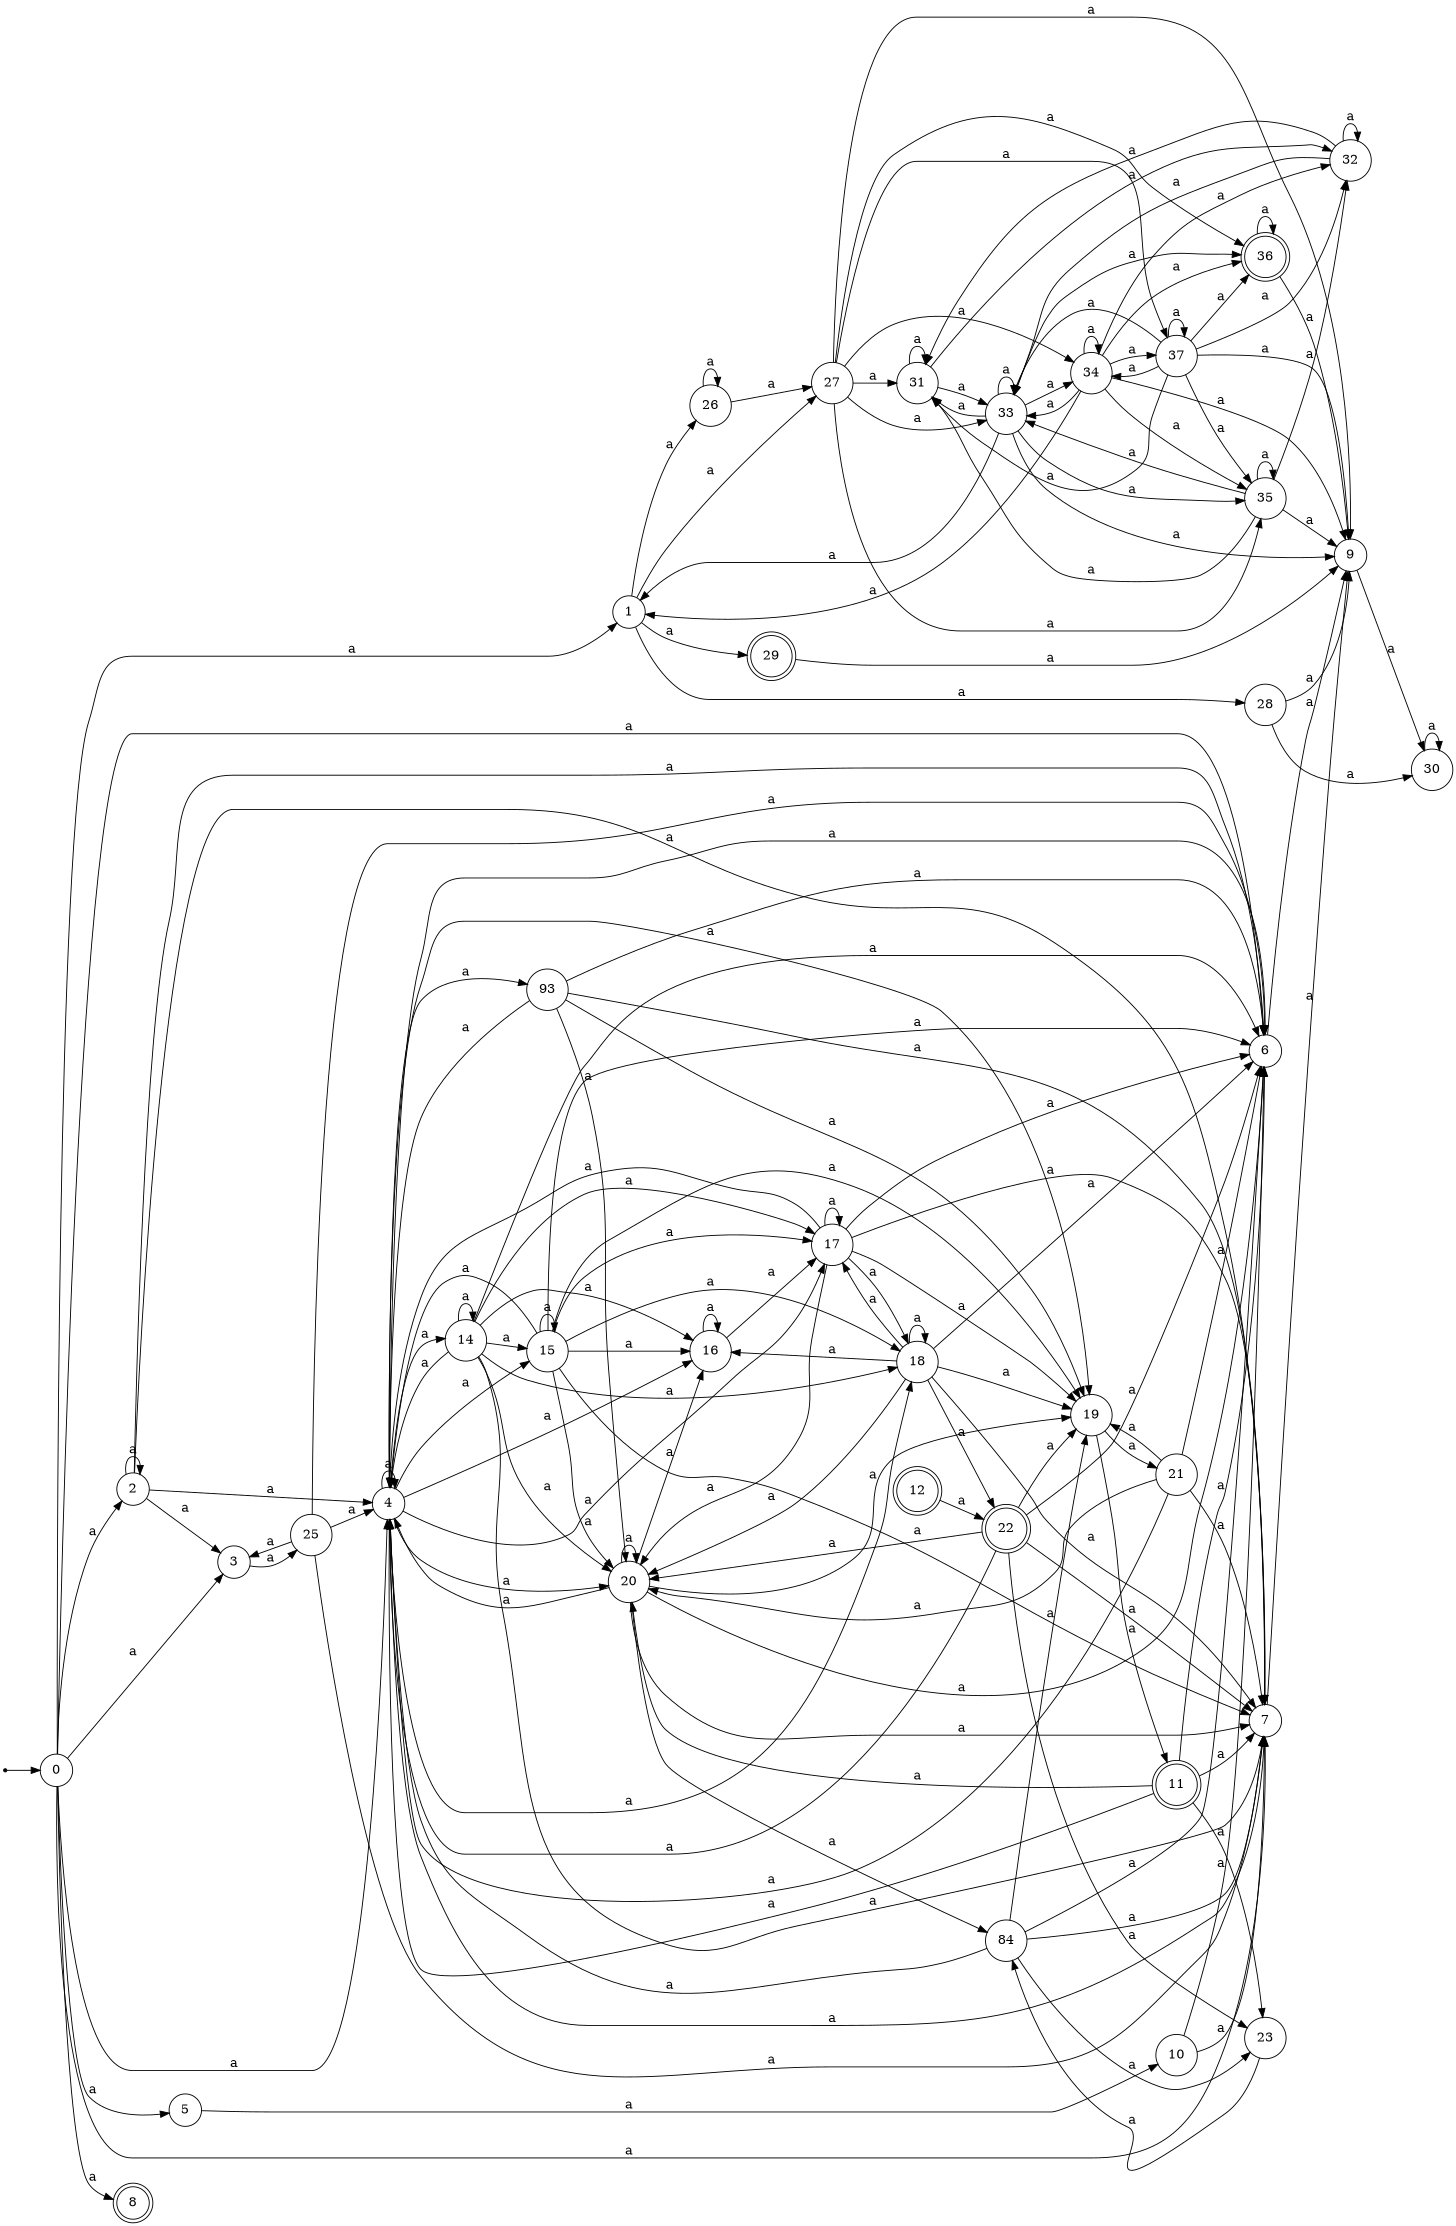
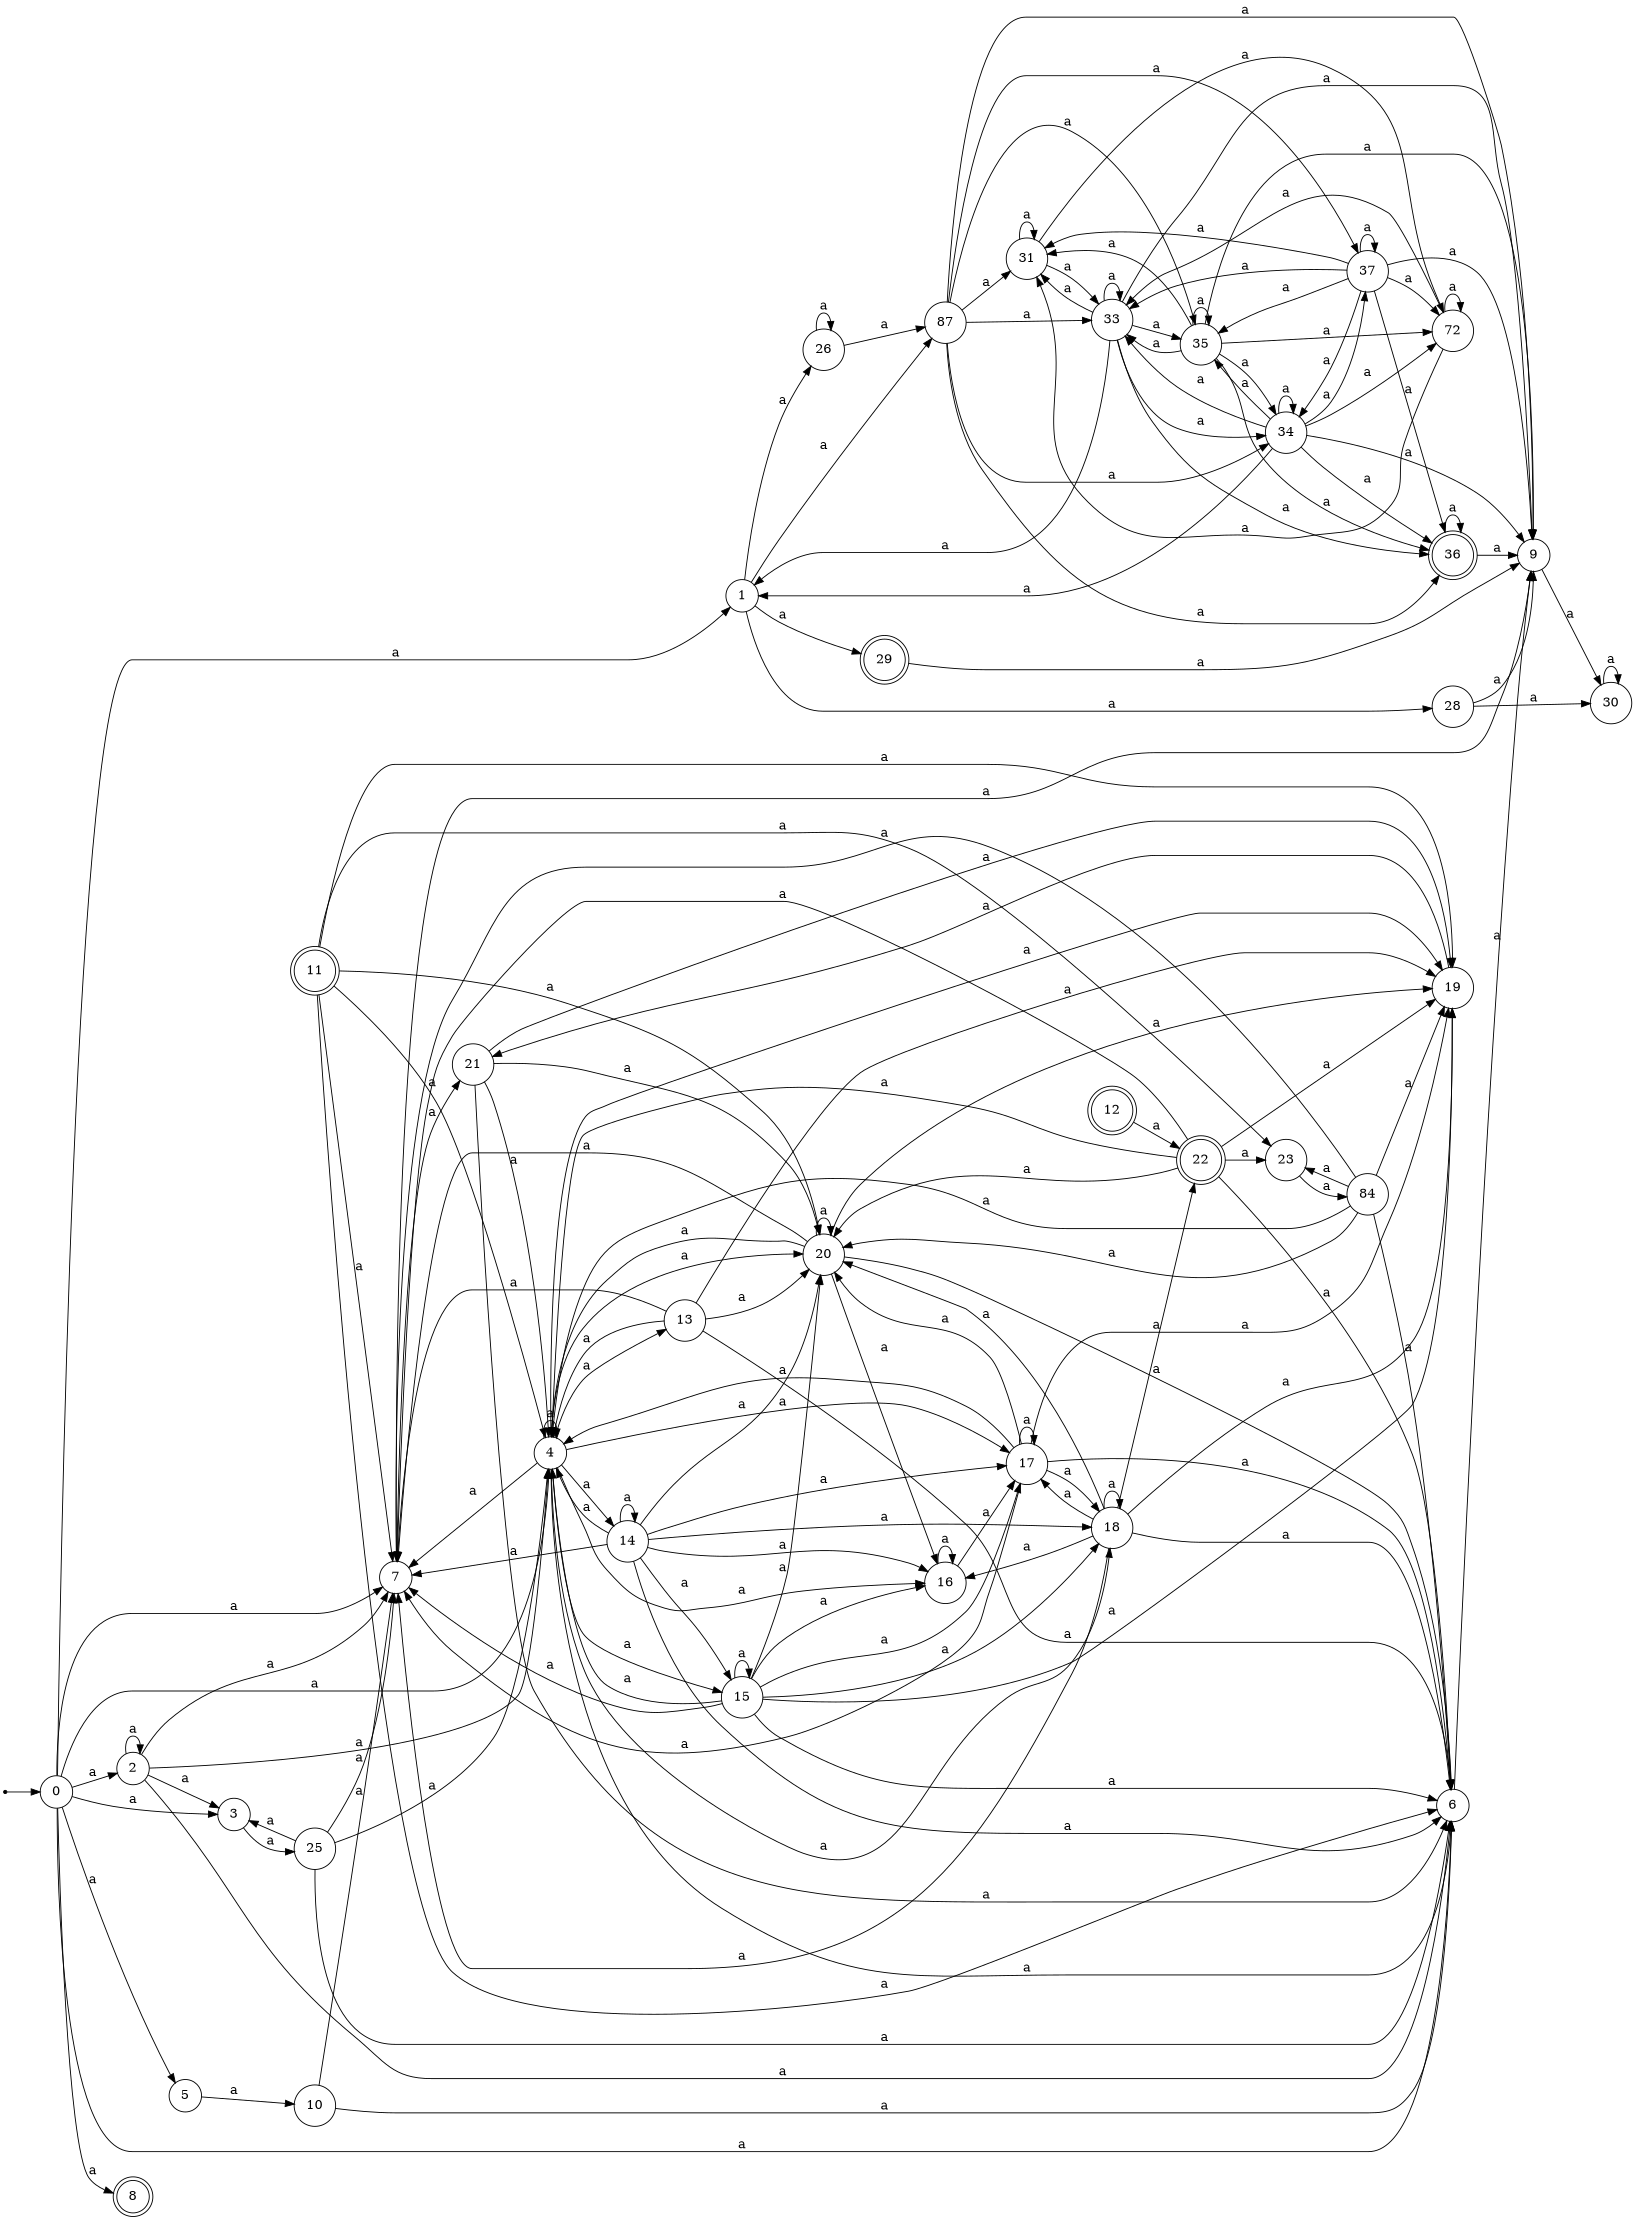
(1351, 160) -> (1453, 331)
none -> (1249, 376)
(832, 383) -> (945, 323)
none -> (1288, 484)
(547, 990) -> (685, 1321)
(1239, 1588) -> (406, 1321)
(1122, 1605) -> (885, 764)
(745, 1814) -> (1114, 1266)
